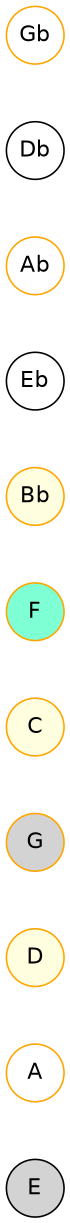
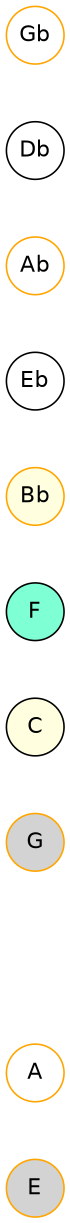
(35, 612) -> (35, 612)
(35, 727) -> (35, 727)
(35, 958) -> none
(35, 1188) -> (35, 1188)
